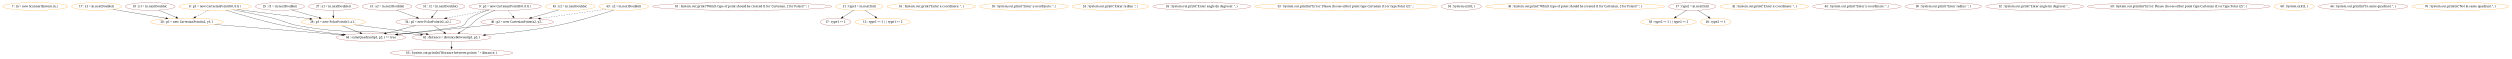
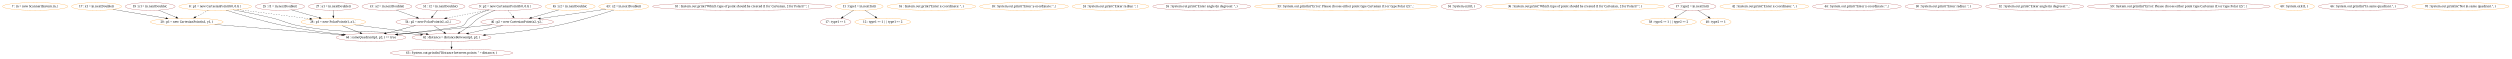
(274, 14) -> (274, 14)
(573, 14) -> (573, 14)
none -> (486, 29)
